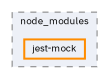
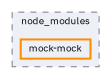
(55, 49) -> (56, 49)
